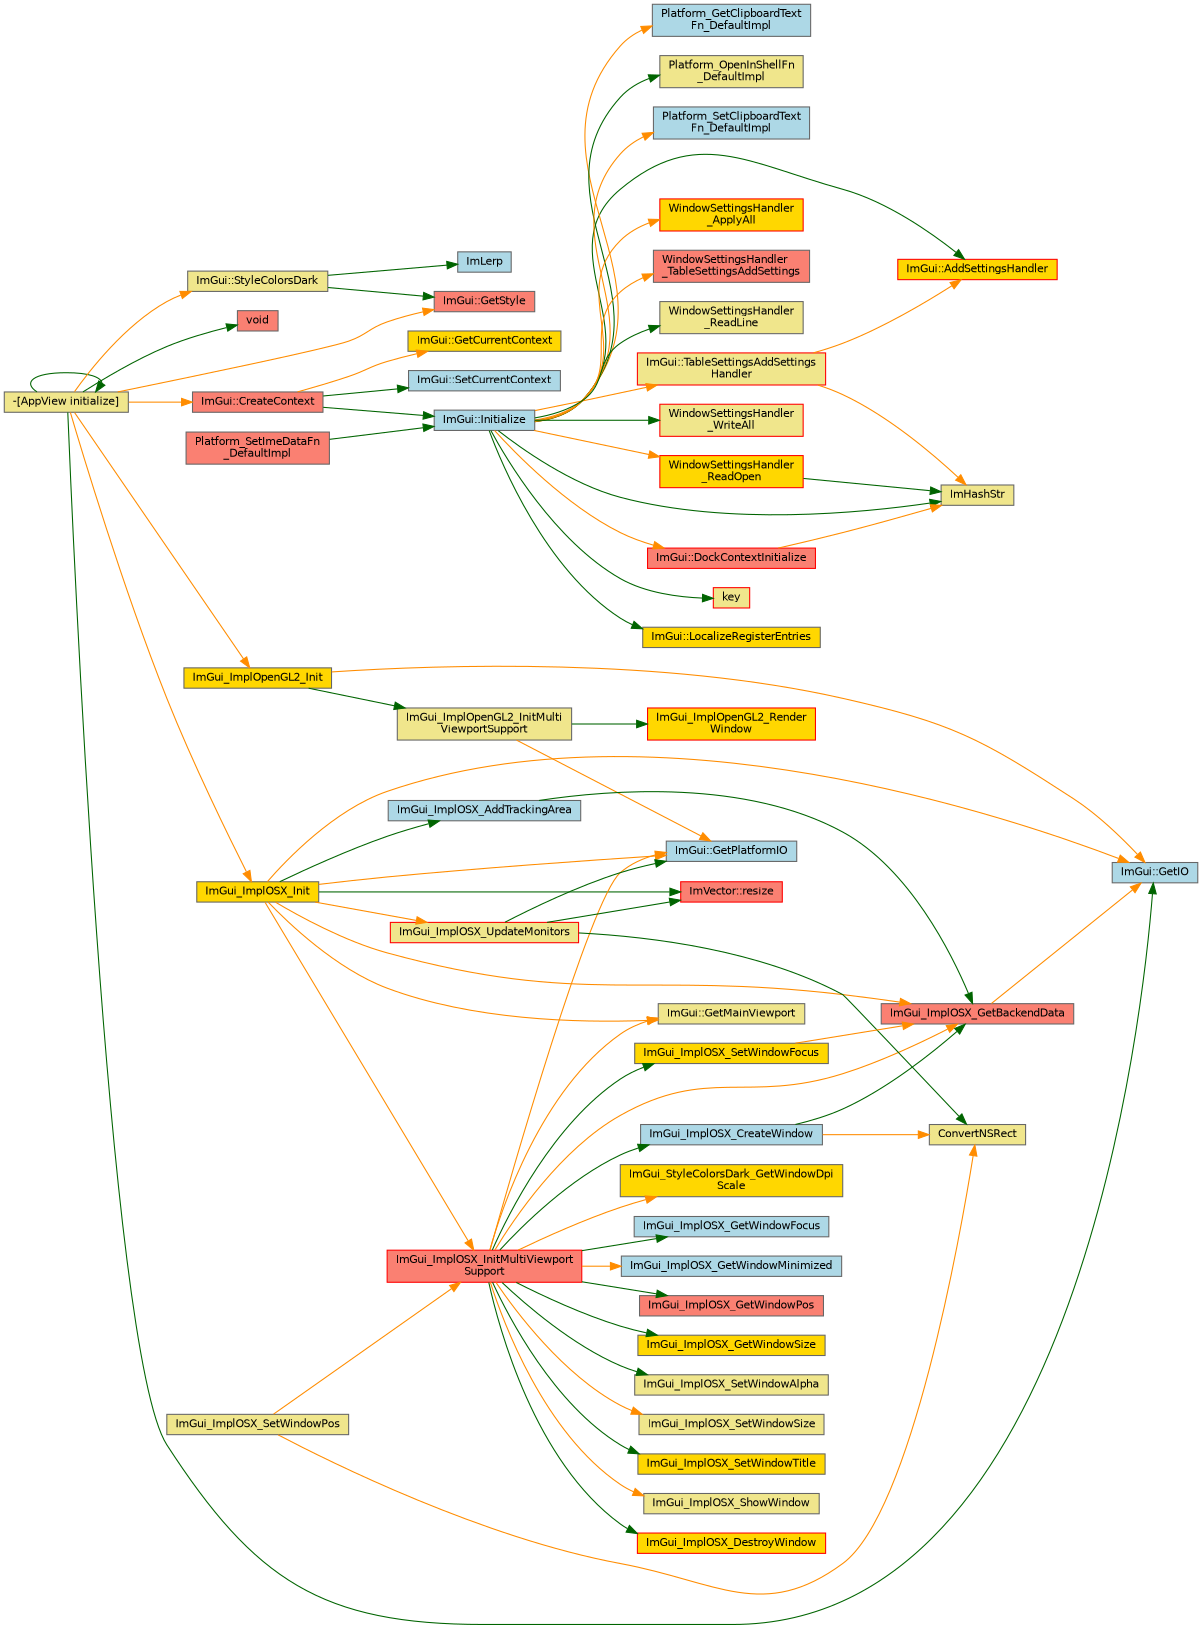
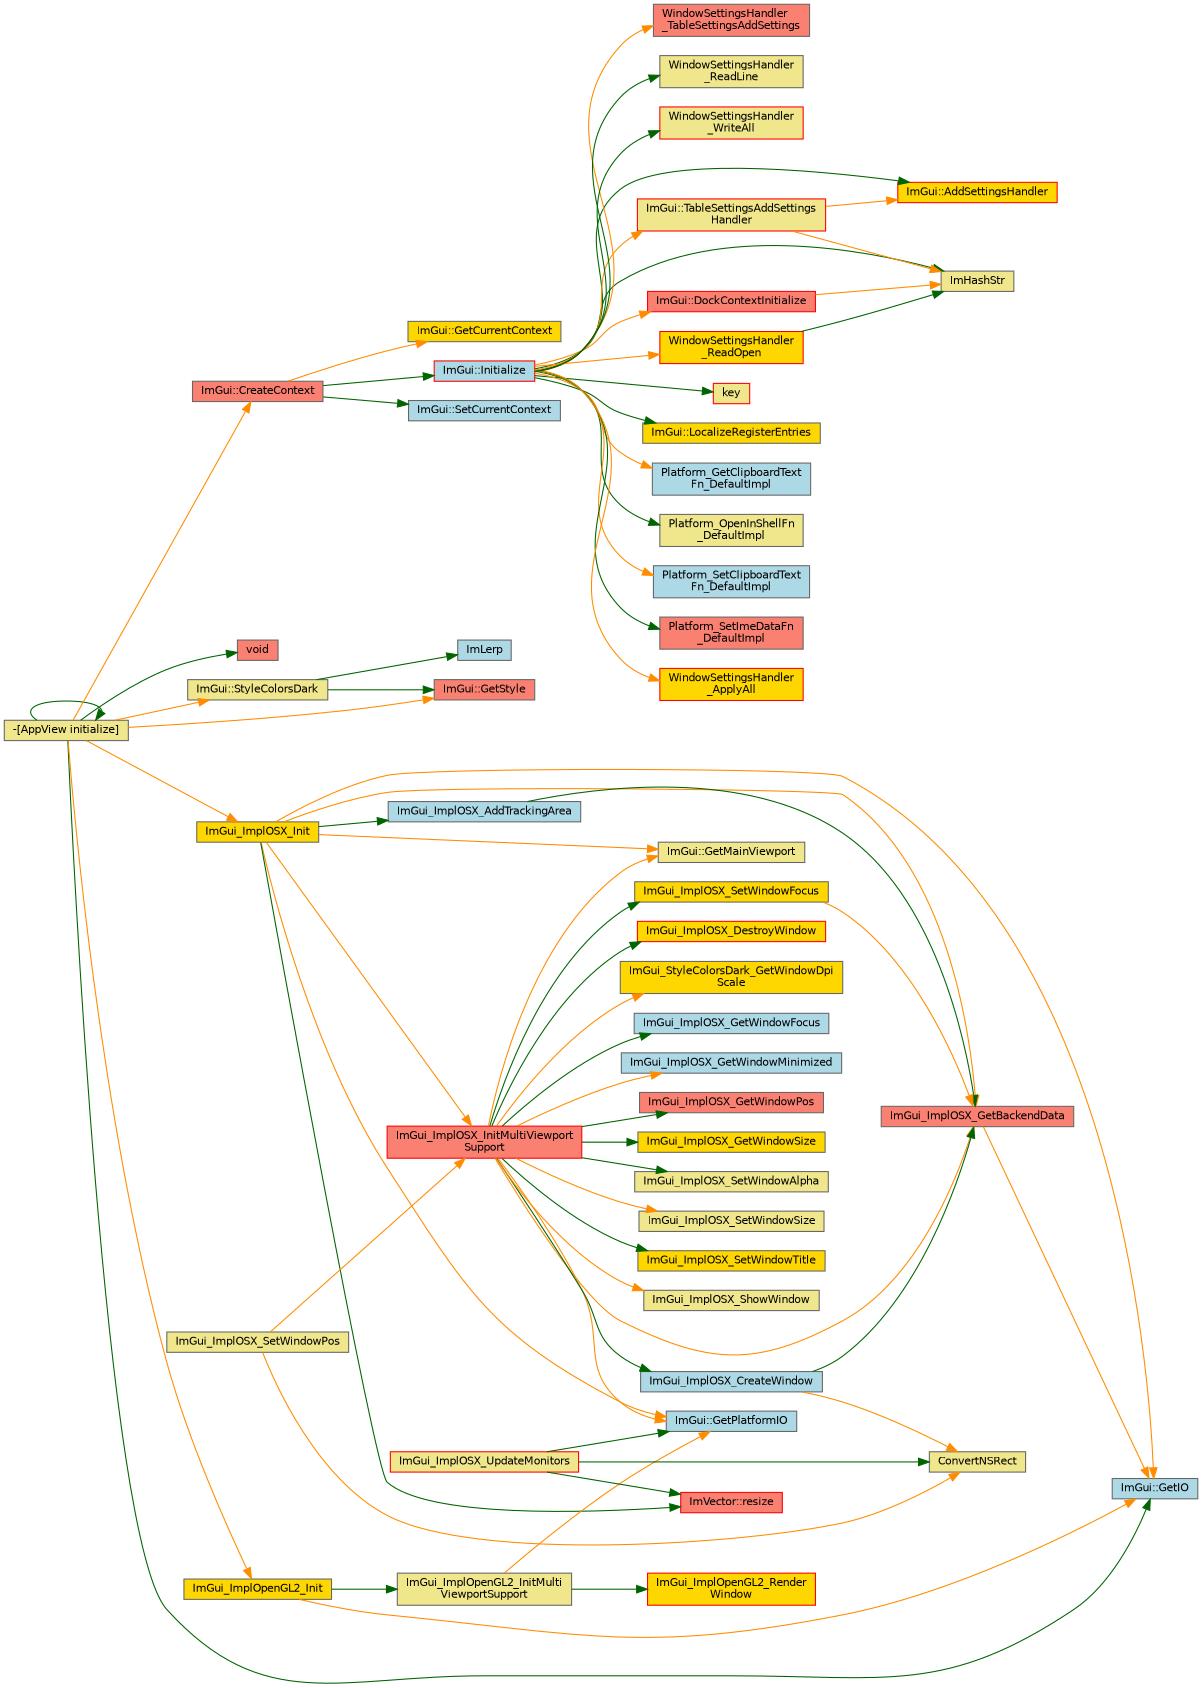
(484, 420) -> (484, 371)
(376, 434) -> (603, 490)
(366, 911) -> none
